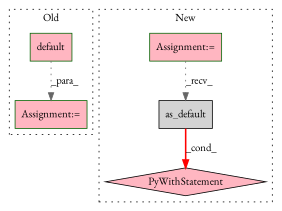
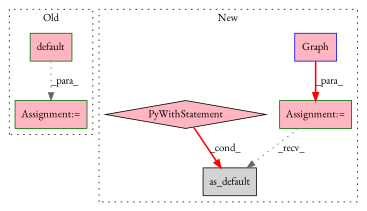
none -> (316, 47)
(186, 144) -> (205, 144)
